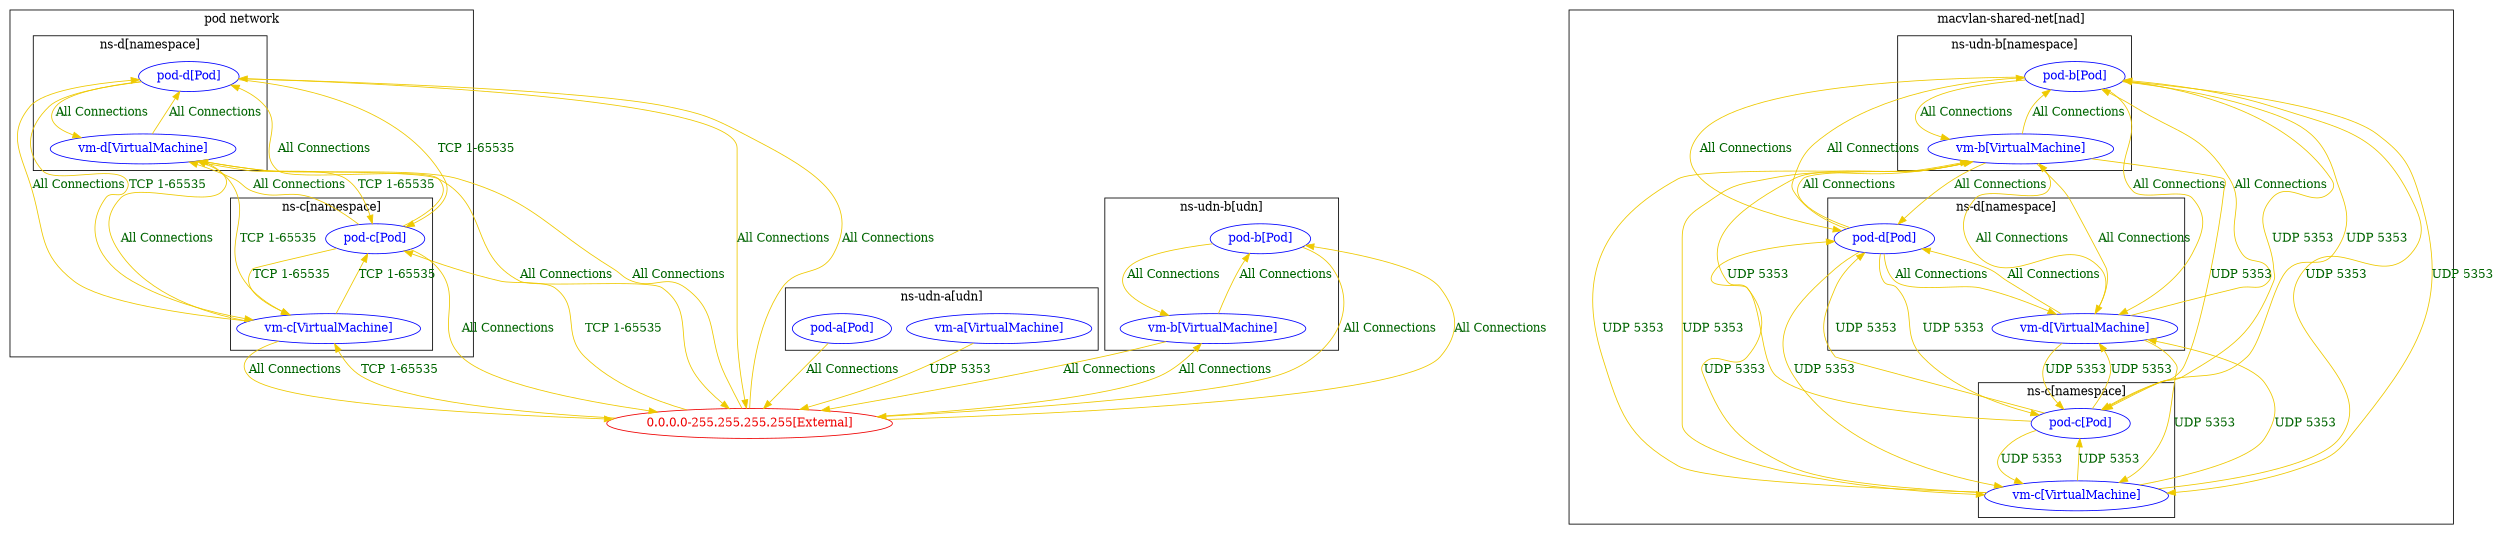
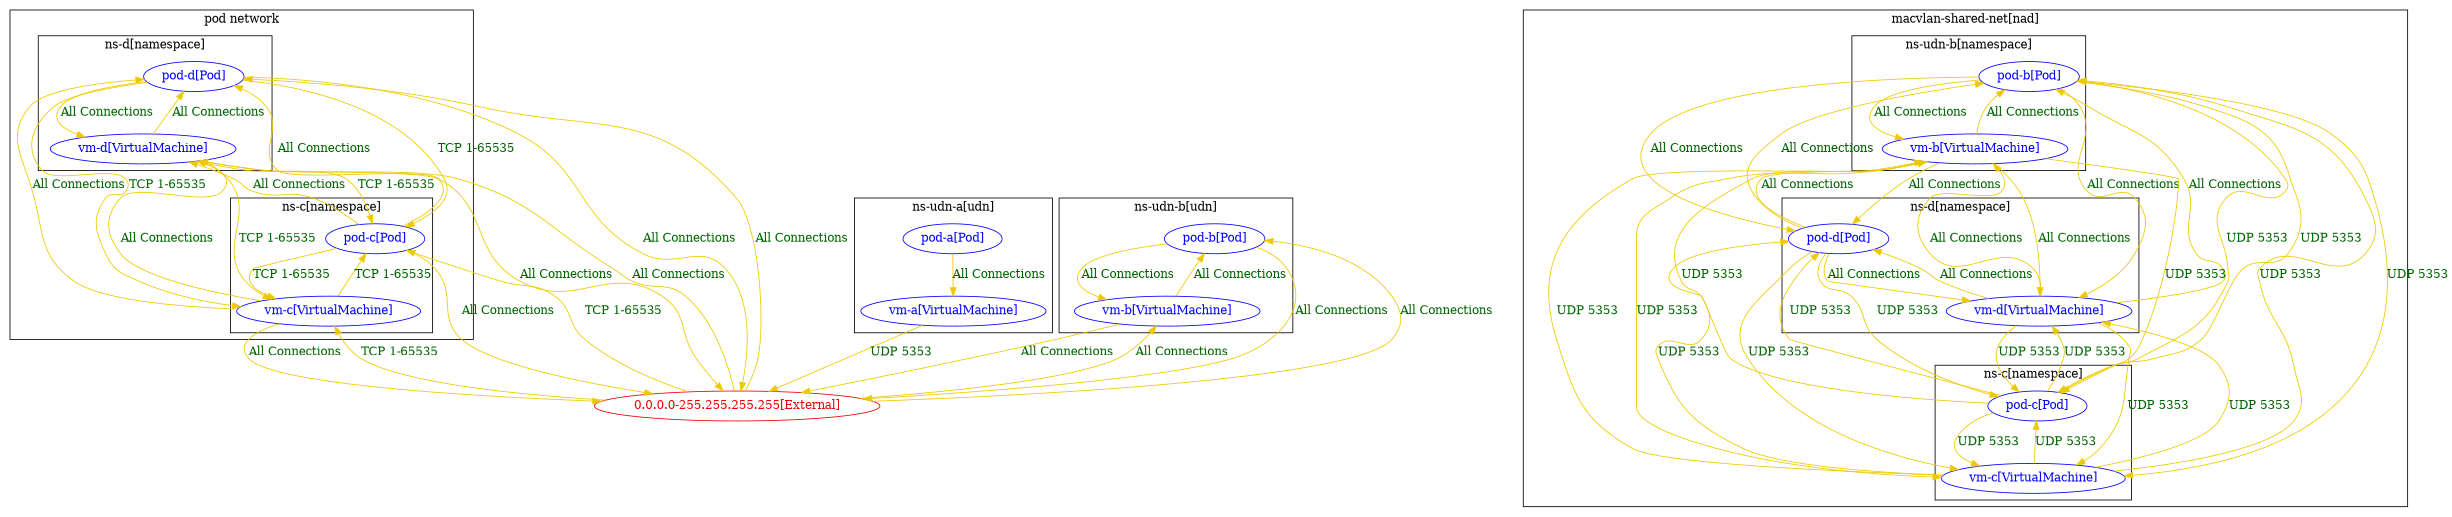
(799, 373) -> (953, 271)
